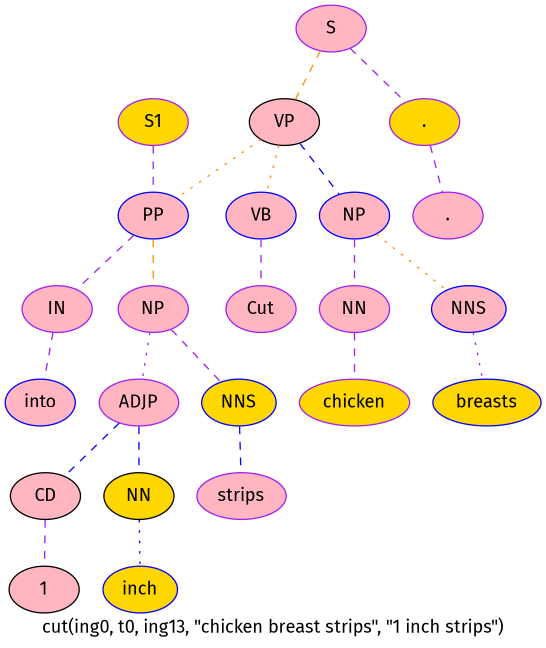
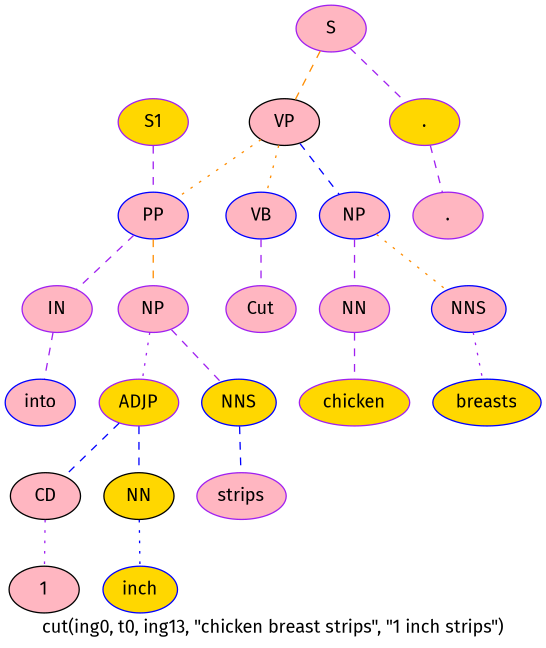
(139, 403) -> (139, 403)
(45, 543) -> (45, 543)
